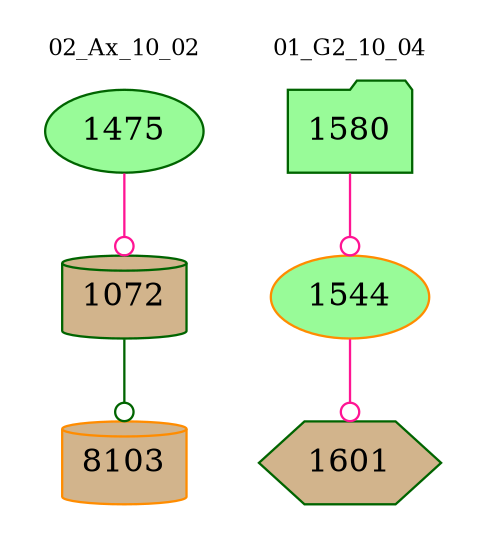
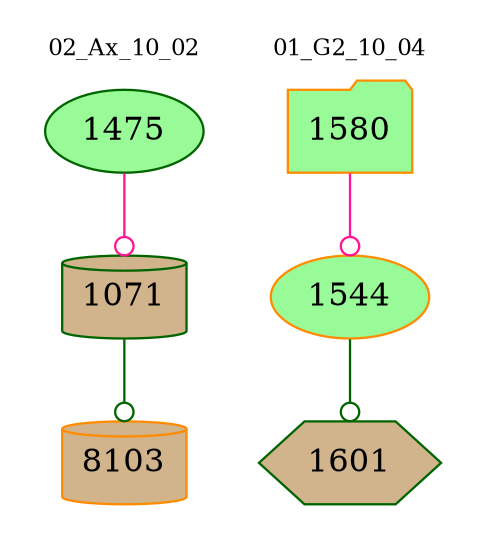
(350, 131) -> (350, 131)
(124, 297) -> (124, 297)
(350, 371) -> (350, 371)
